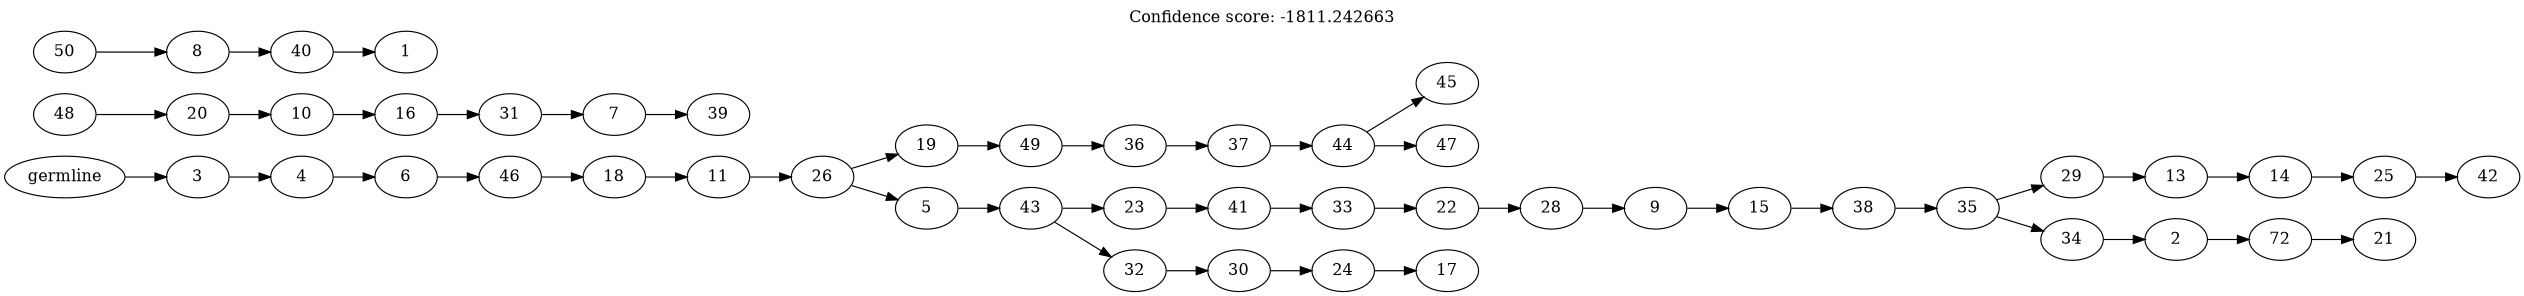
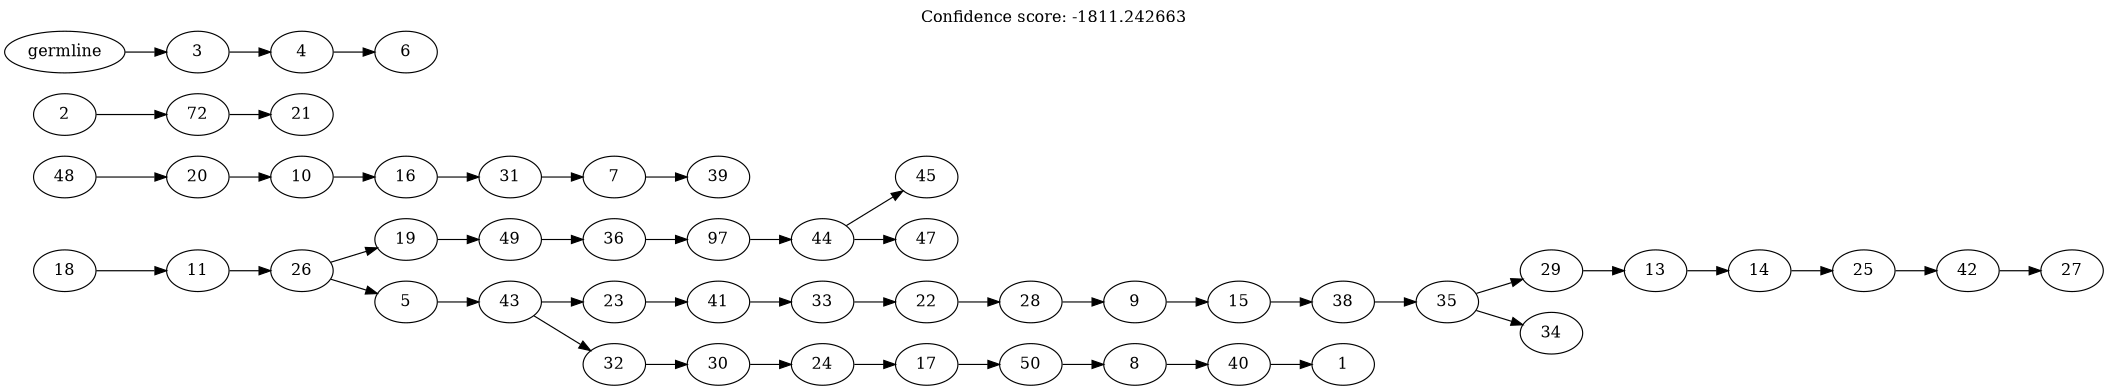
(1239, 146) -> (718, 239)
(510, 177) -> none
(2118, 239) -> none
none -> (2072, 271)
none -> (973, 364)
